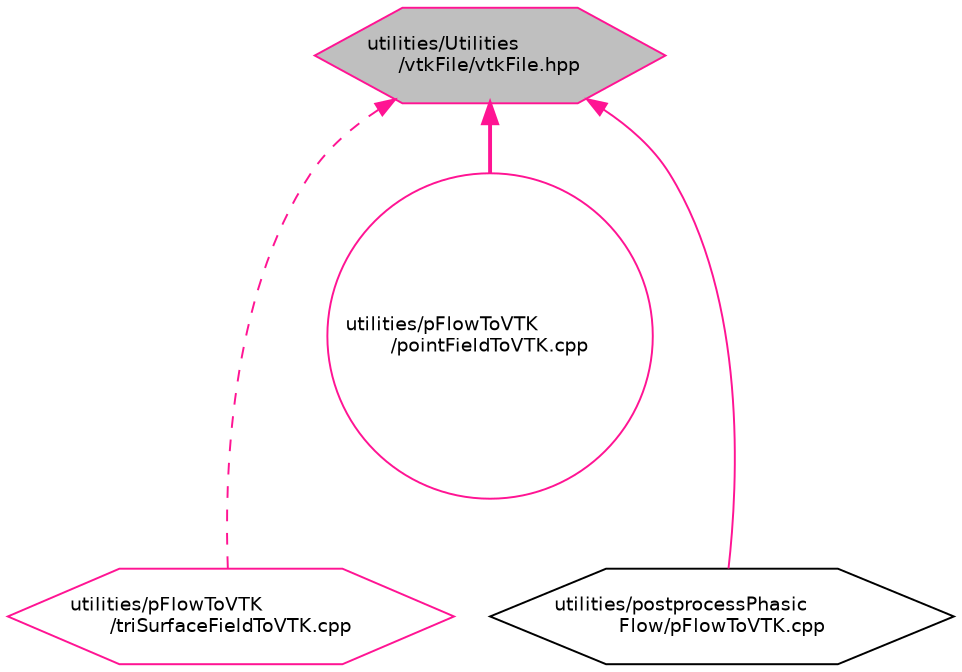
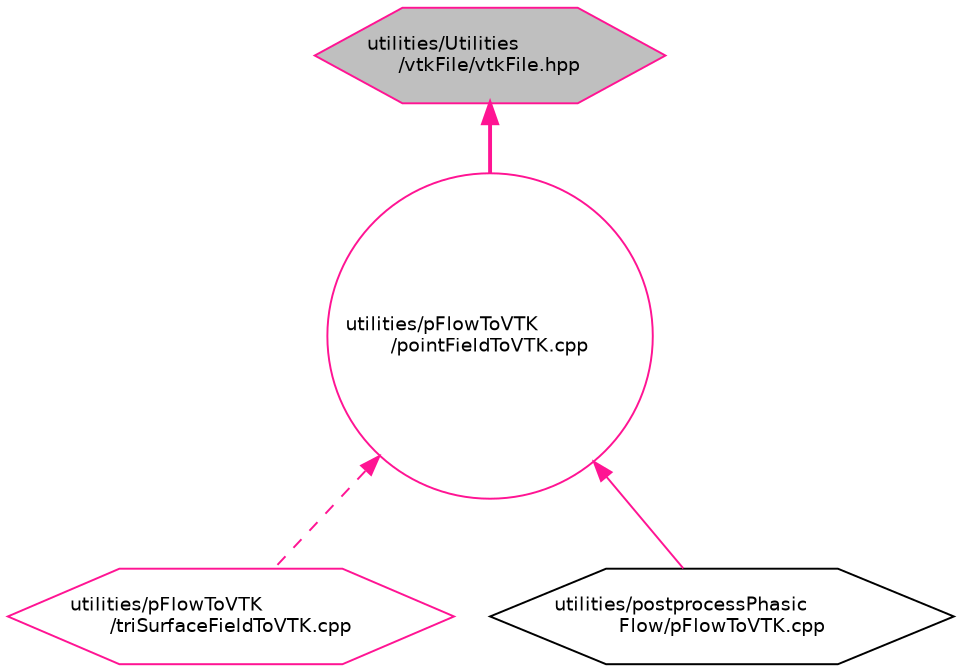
(251, 319) -> (320, 520)
(723, 320) -> (645, 523)
